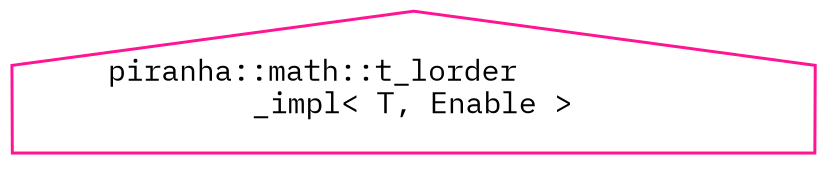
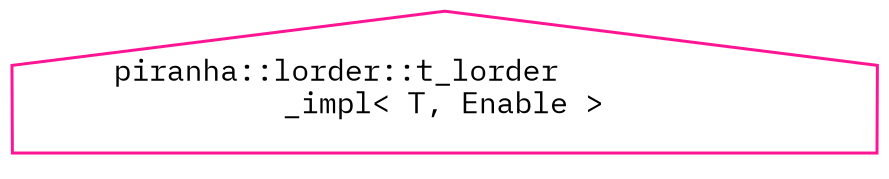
(414, 90) -> (445, 90)
